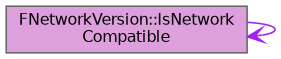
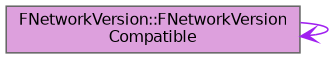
(127, 30) -> (153, 30)
